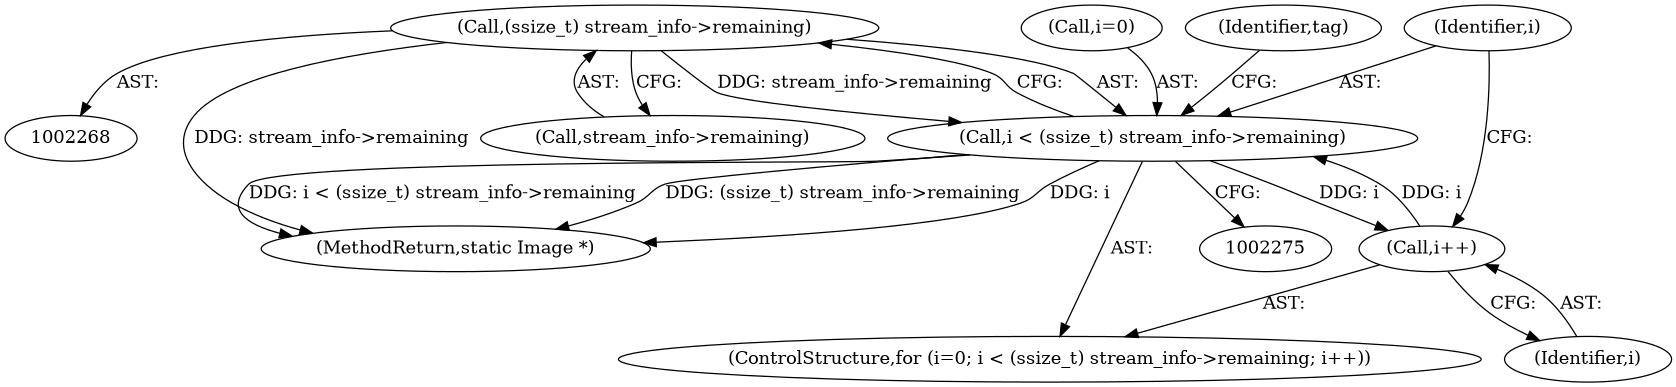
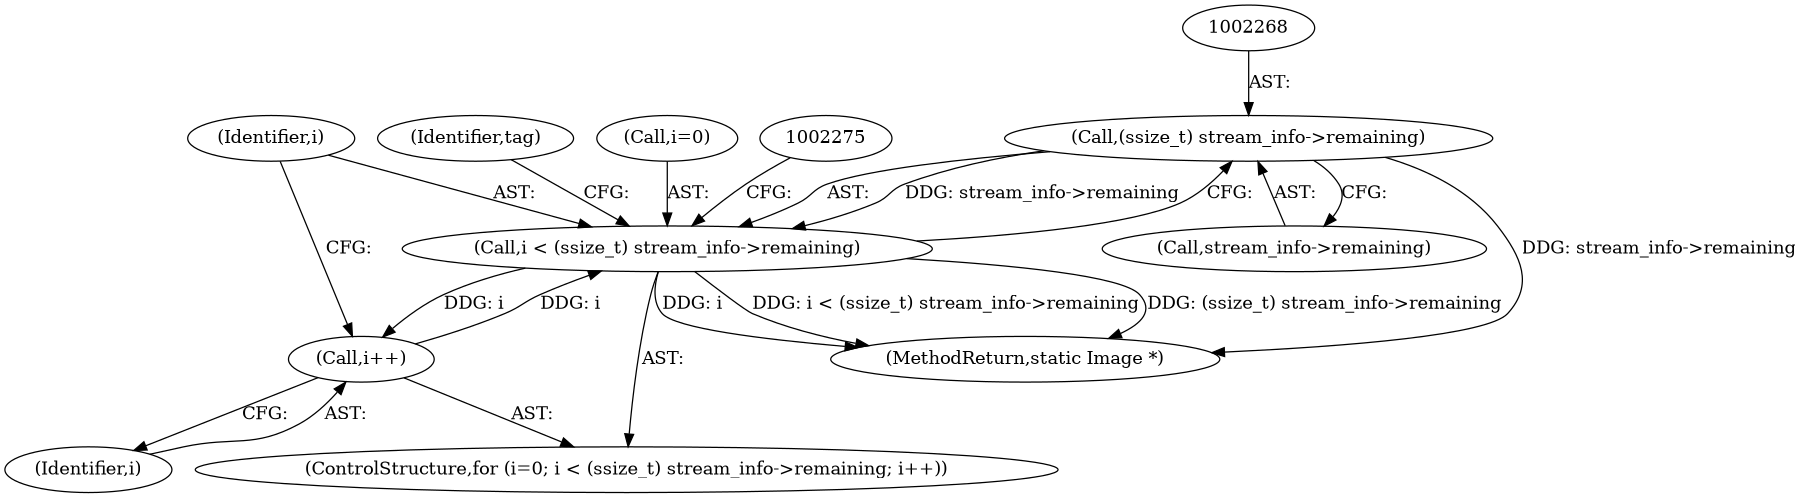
(231, 44) -> (1249, 77)
(1205, 190) -> (744, 185)
